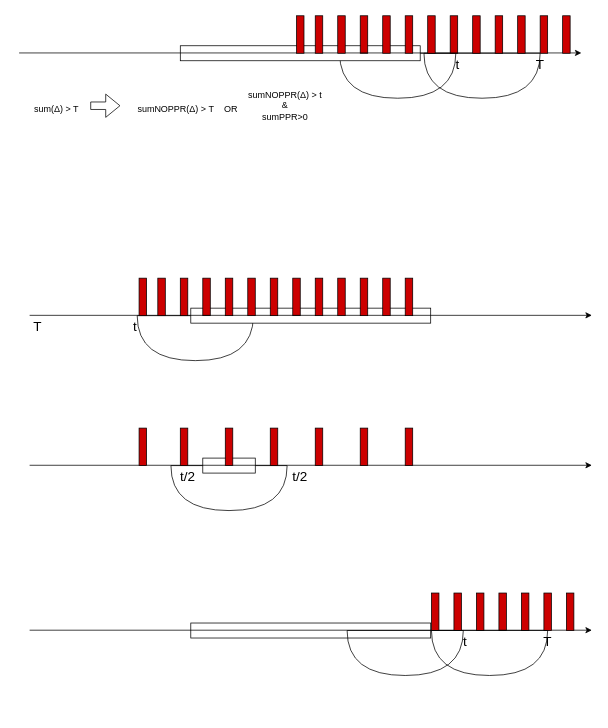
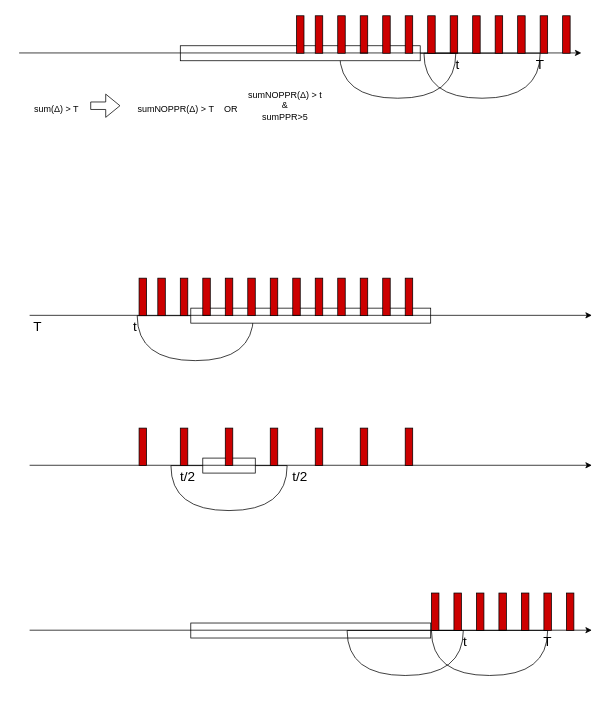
(285, 105) -> (285, 105)
